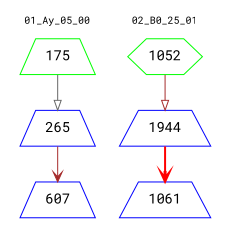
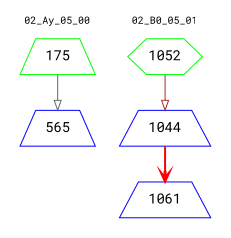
(58, 21) -> (58, 21)
(165, 21) -> (165, 21)
(58, 128) -> (58, 128)
(165, 128) -> (165, 128)
(58, 200) -> none
